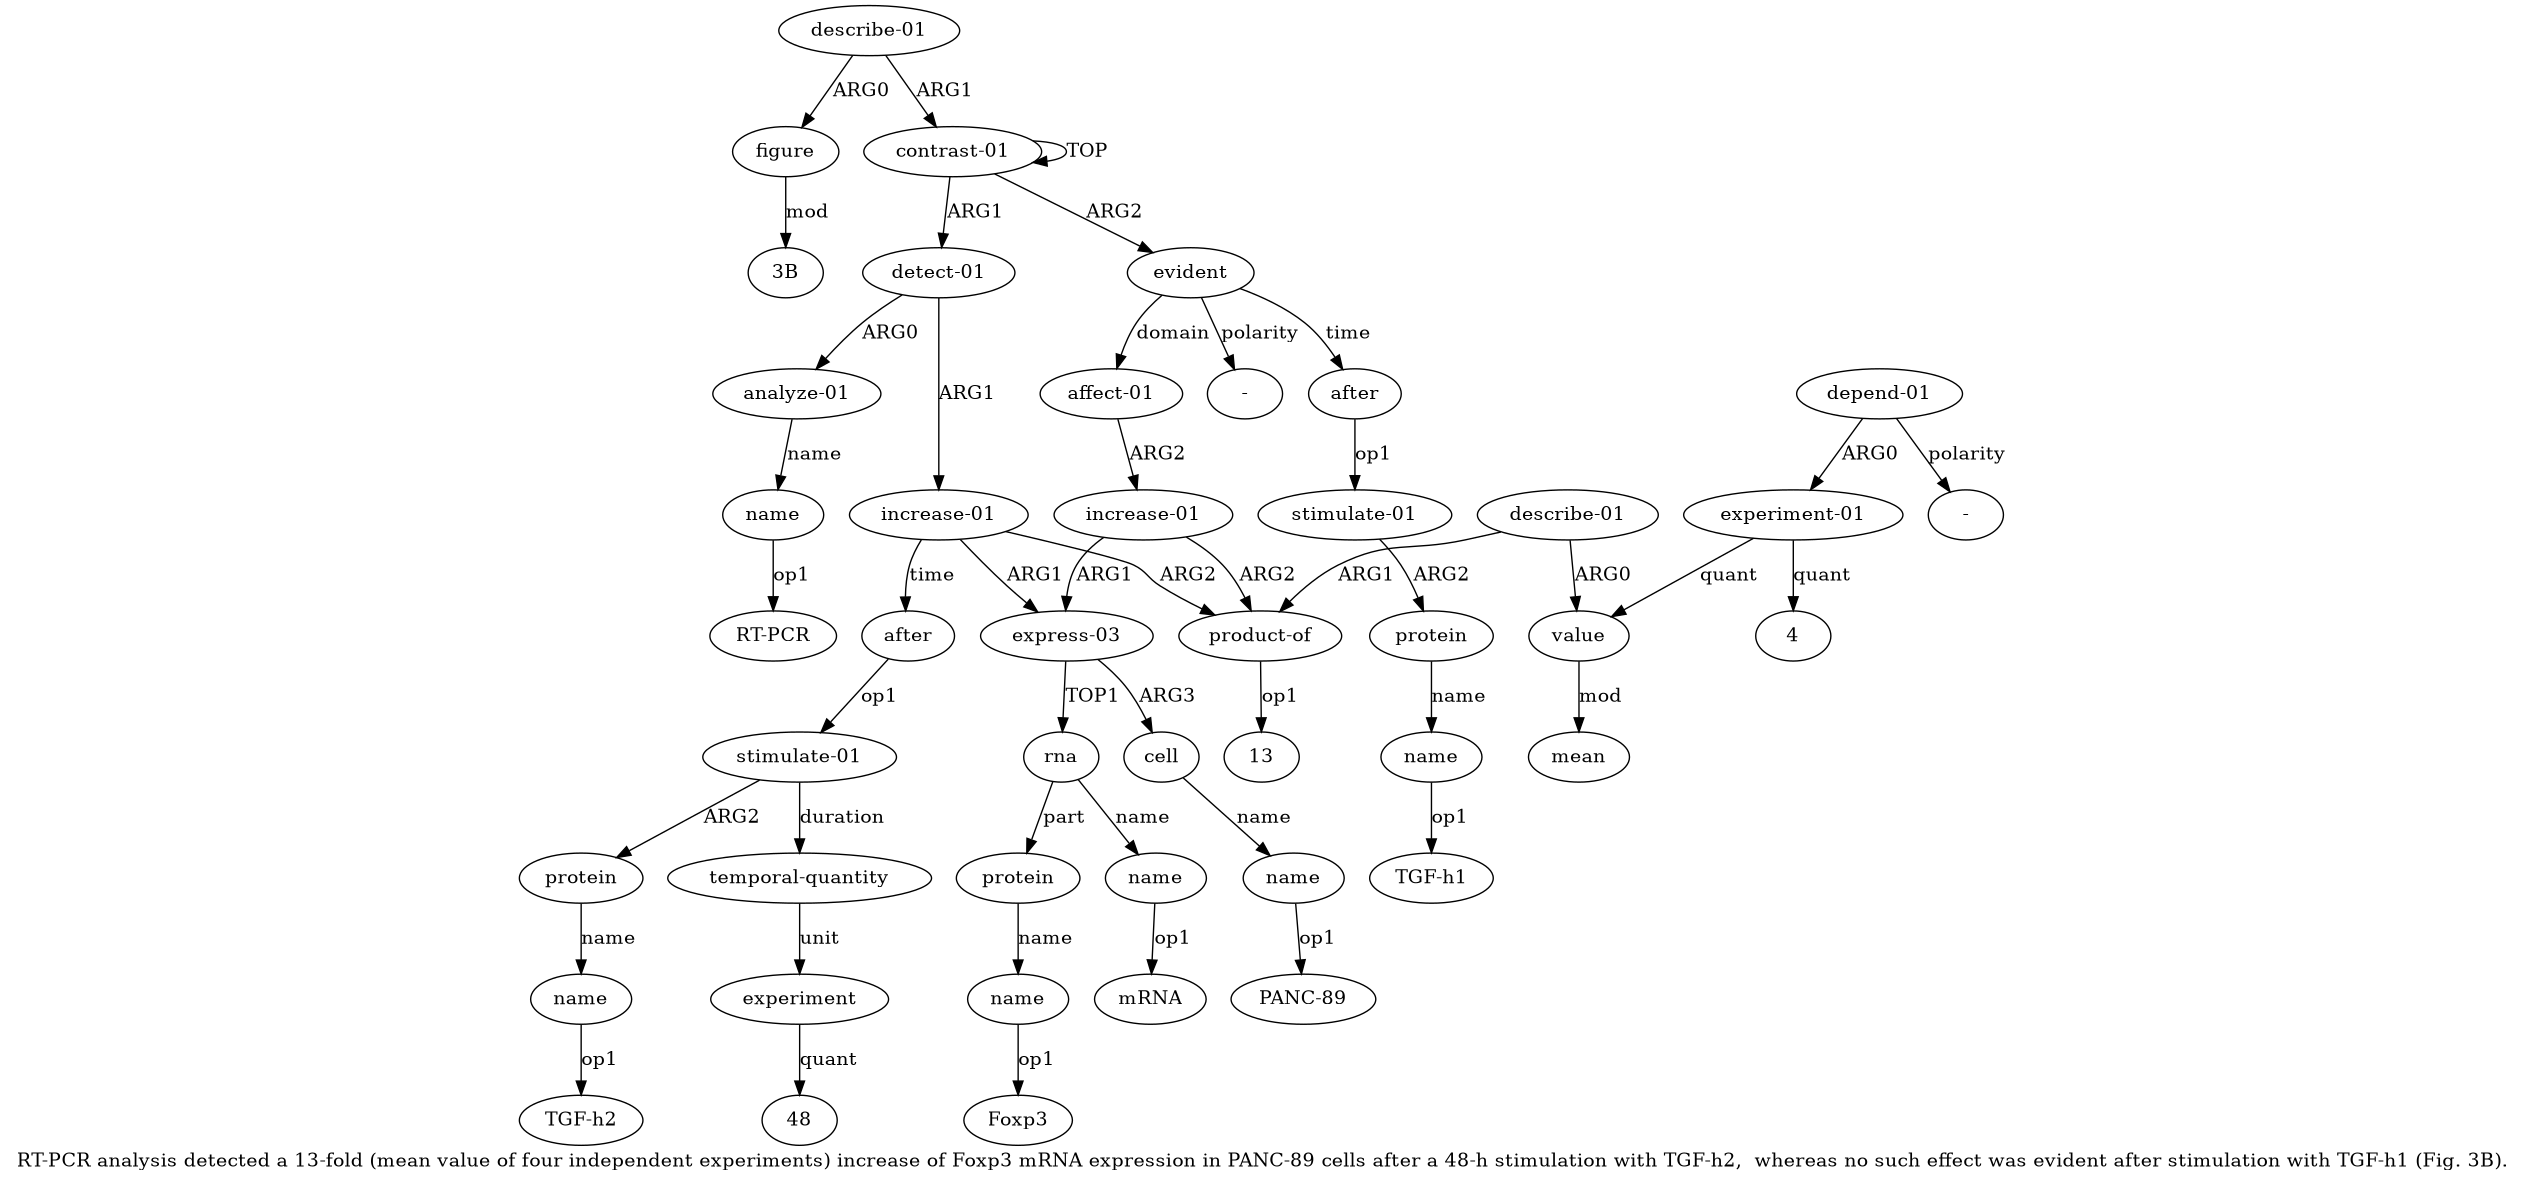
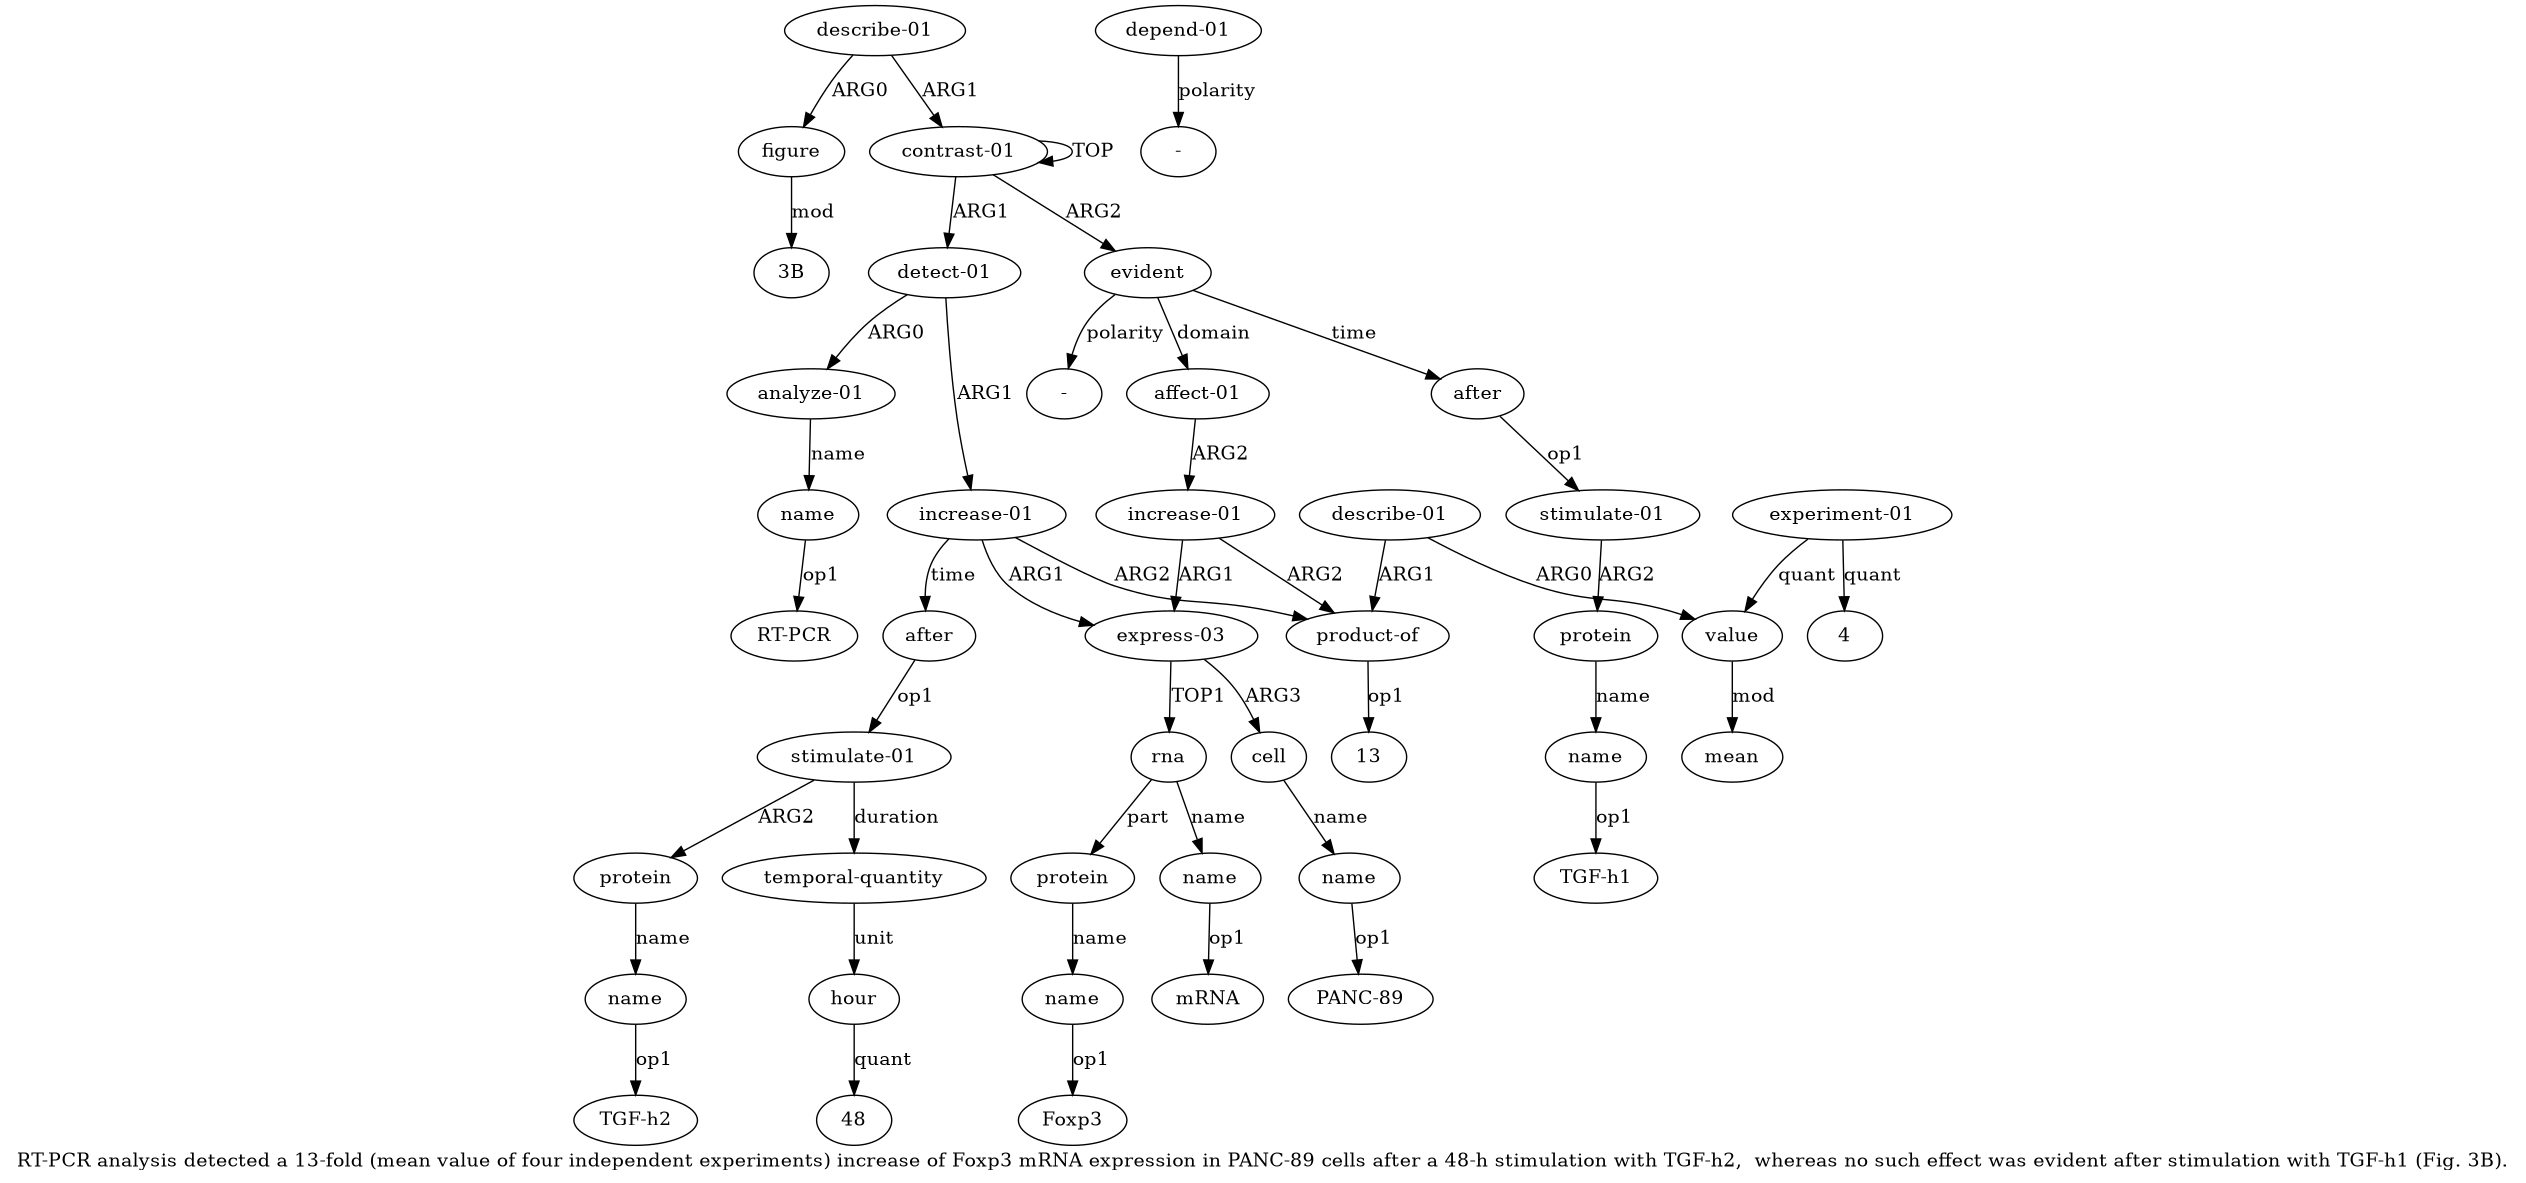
(1841, 449) -> none
(800, 999) -> (854, 999)
